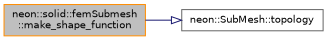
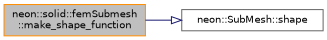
(252, 20) -> (252, 20)
